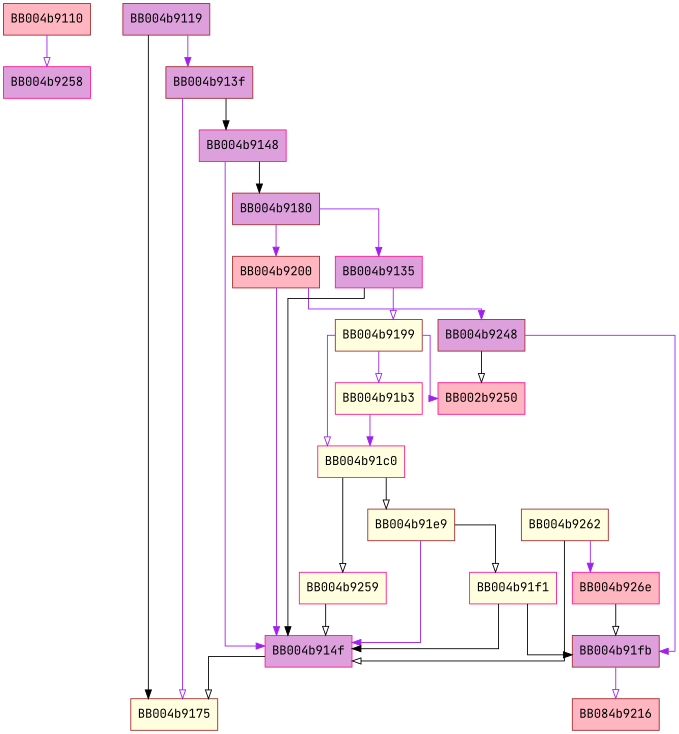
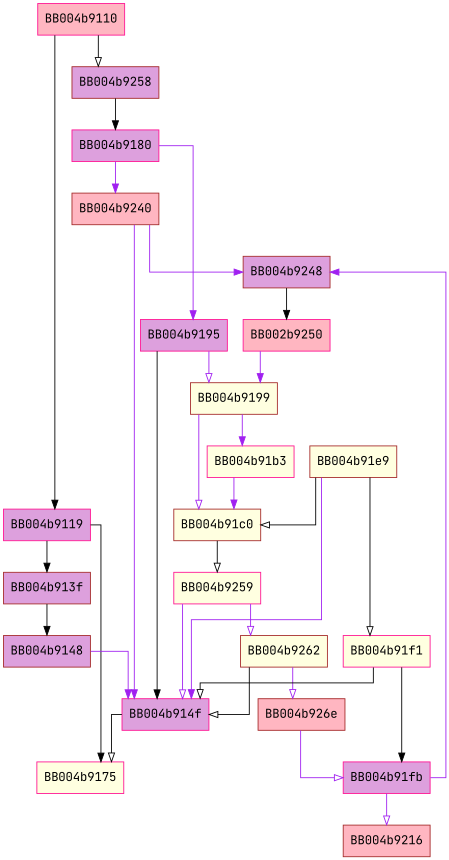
(47, 19) -> (81, 19)
(166, 19) -> (47, 525)
(47, 46) -> (98, 46)
(188, 46) -> (47, 552)
(47, 83) -> (115, 83)
(243, 146) -> (47, 651)
(259, 173) -> (115, 110)
(276, 209) -> (115, 146)
none -> (55, 268)
(276, 272) -> (115, 209)
(379, 272) -> (184, 335)
(379, 362) -> (242, 426)
(481, 362) -> (287, 299)
(430, 364) -> (260, 362)
(183, 394) -> none
(675, 422) -> (446, 479)
(361, 462) -> (217, 525)
(386, 489) -> (316, 524)
(590, 552) -> (293, 677)
(616, 588) -> (302, 715)
none -> (251, 614)
(326, 615) -> (183, 647)
(616, 615) -> (301, 771)
(452, 649) -> (286, 683)
(616, 651) -> (387, 778)
(174, 715) -> (80, 778)
(616, 715) -> (387, 841)
